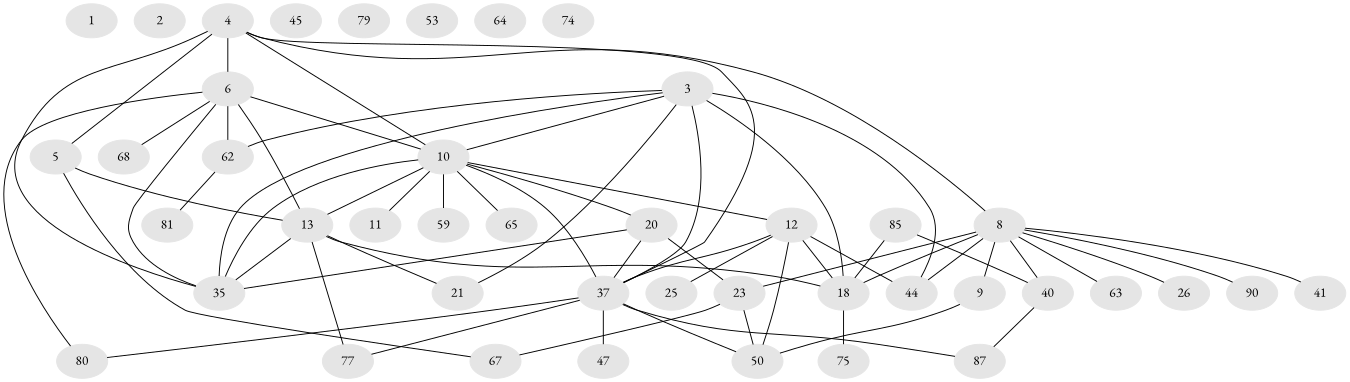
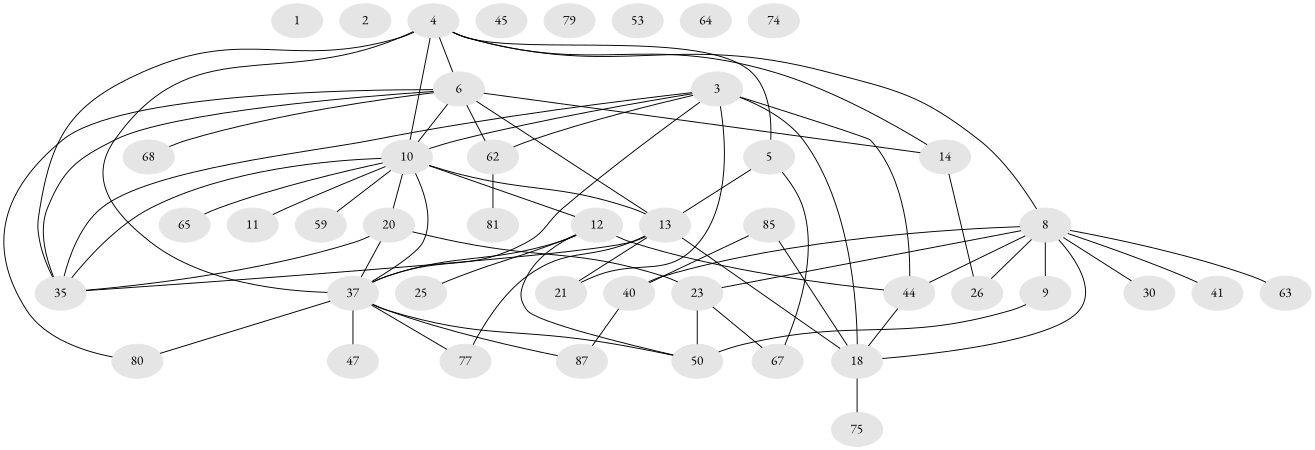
none -> (945, 157)
(818, 259) -> (886, 324)
(1252, 293) -> (1149, 293)
